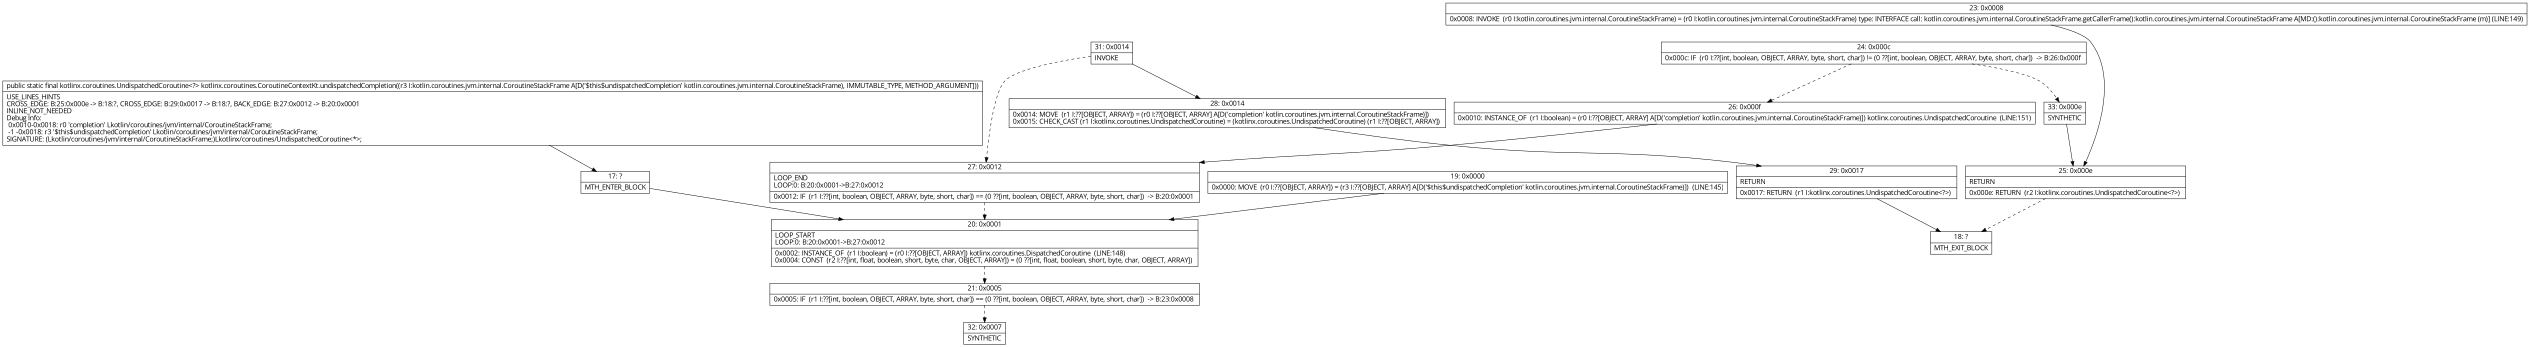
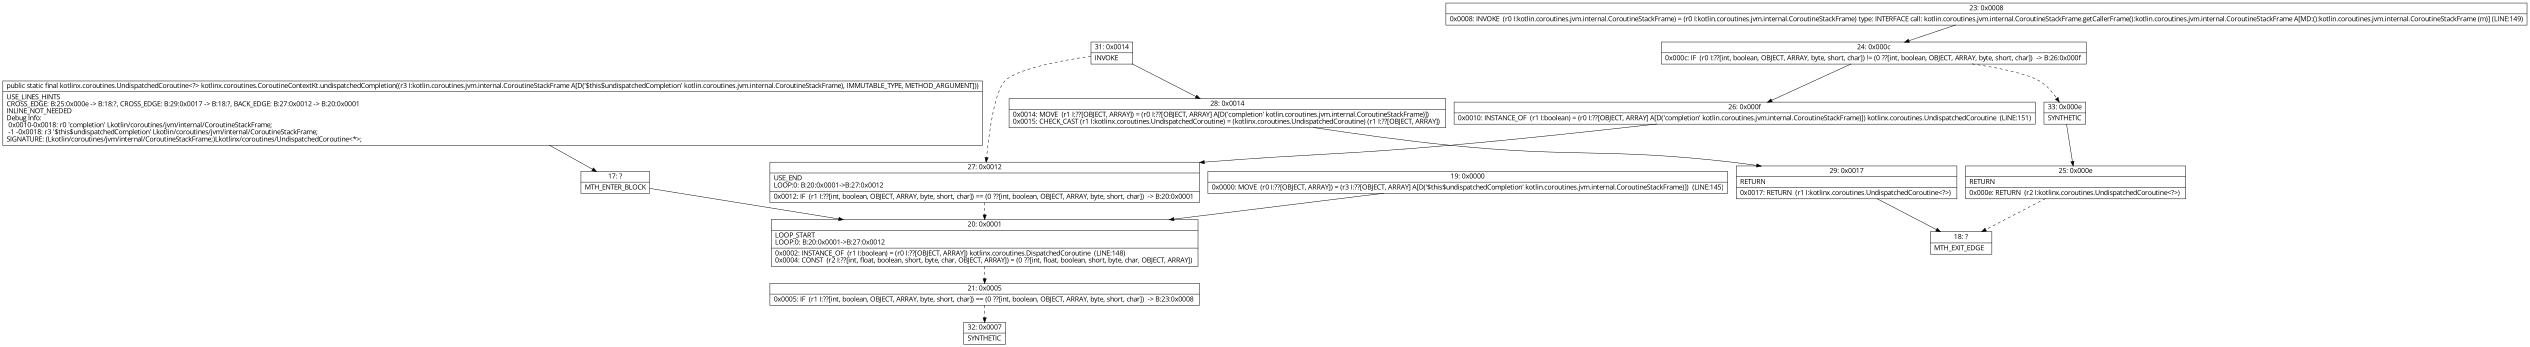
(2104, 80) -> (1932, 33)
(1811, 82) -> (1811, 82)
(791, 178) -> (788, 178)
(1961, 248) -> (1959, 248)
